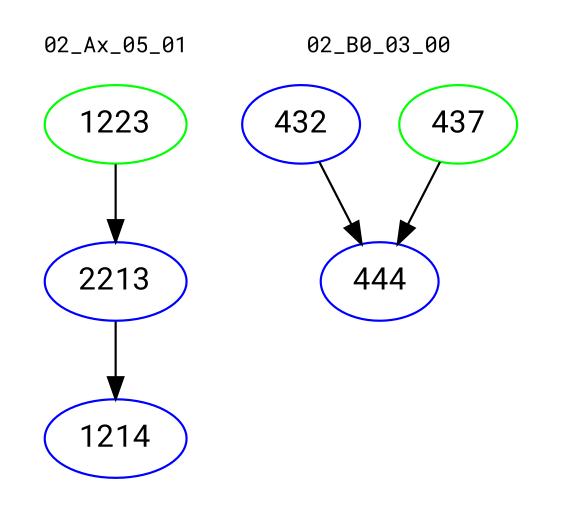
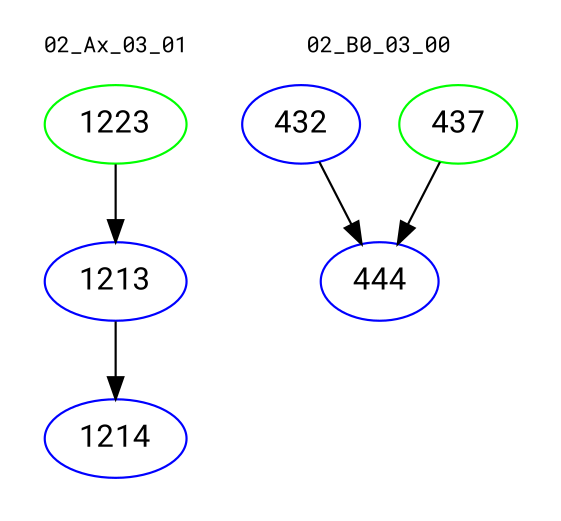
(117, 47) -> (117, 47)
(116, 281) -> (116, 281)
